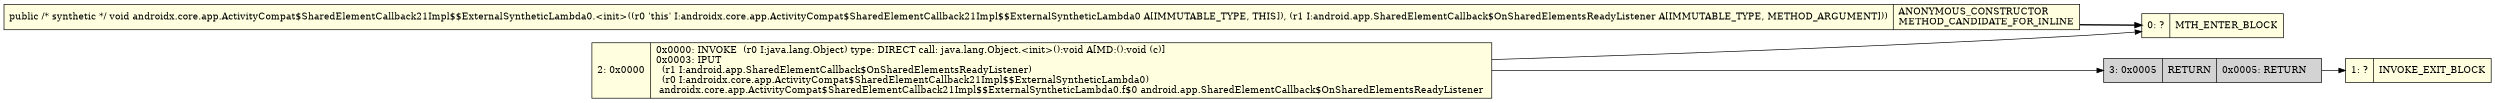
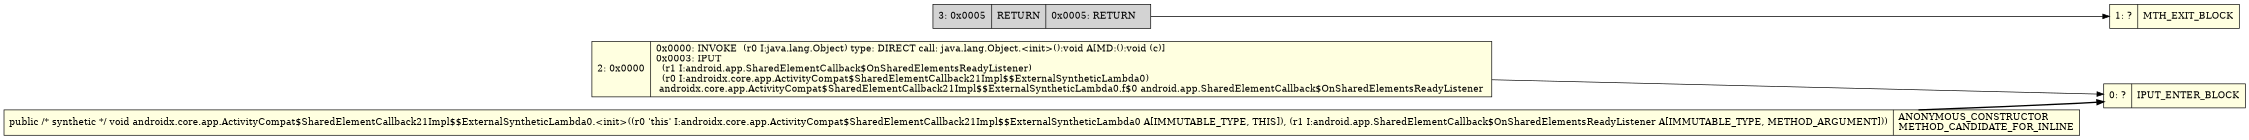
(2227, 25) -> (2189, 96)
(1794, 70) -> none
(2432, 70) -> (2189, 16)
